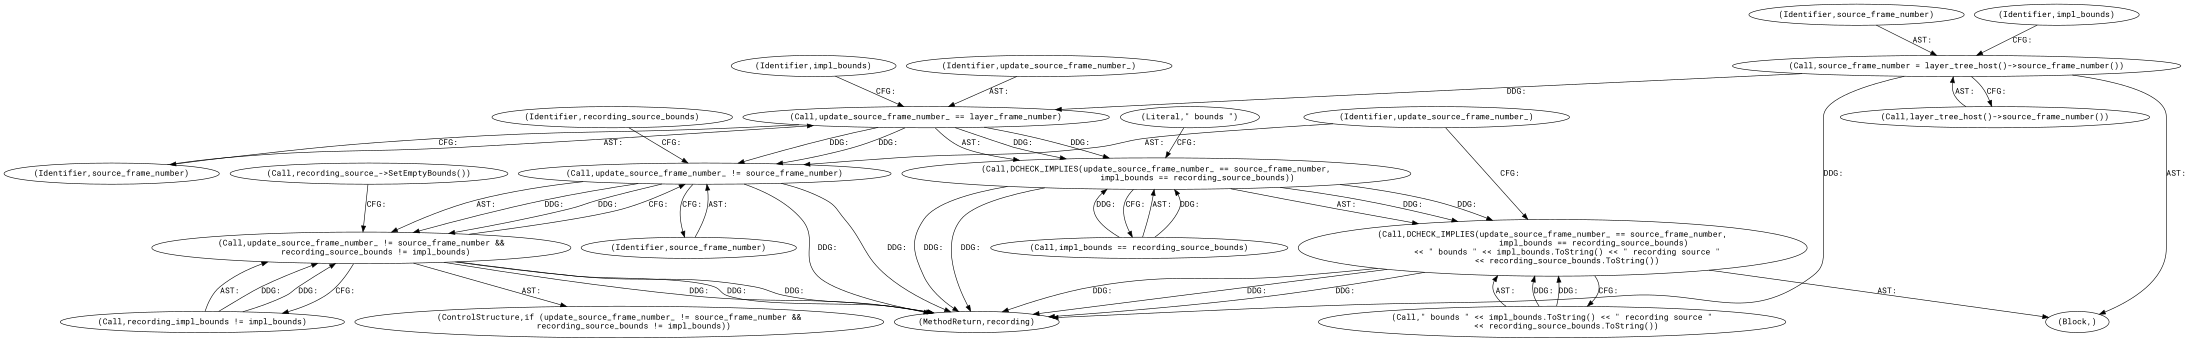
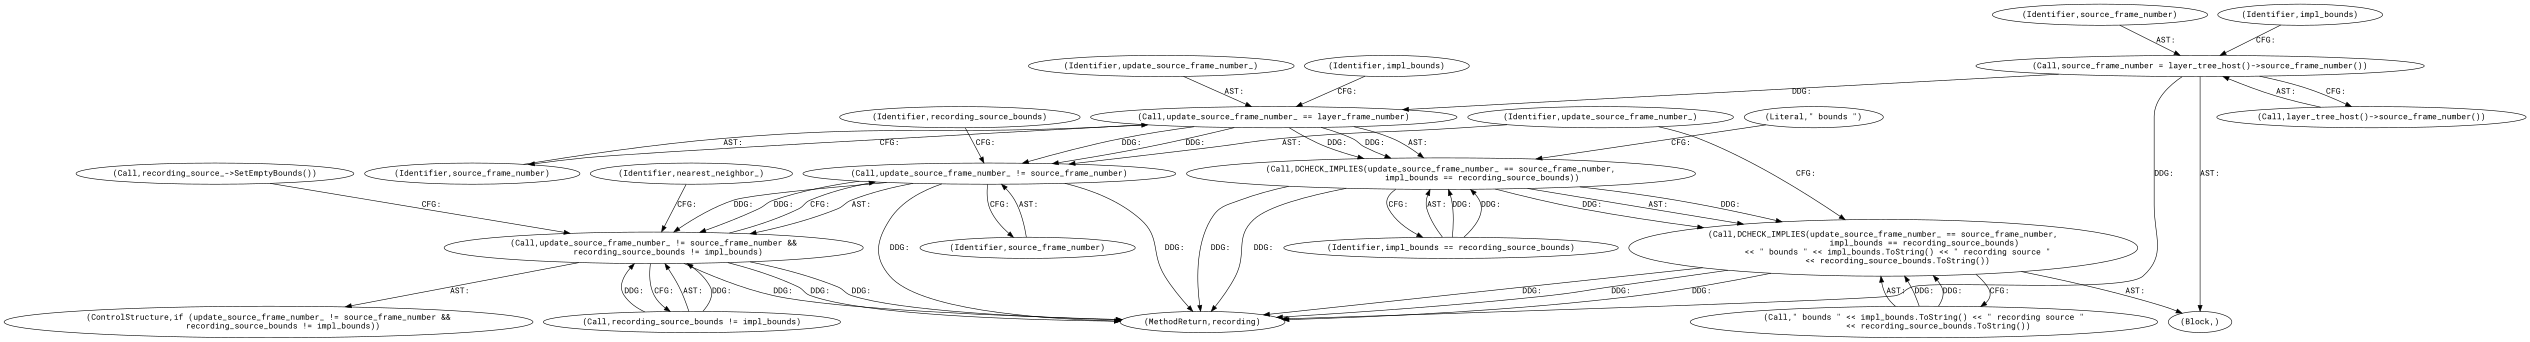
none -> (691, 174)
(1139, 248) -> (1451, 248)
(202, 322) -> (692, 322)
